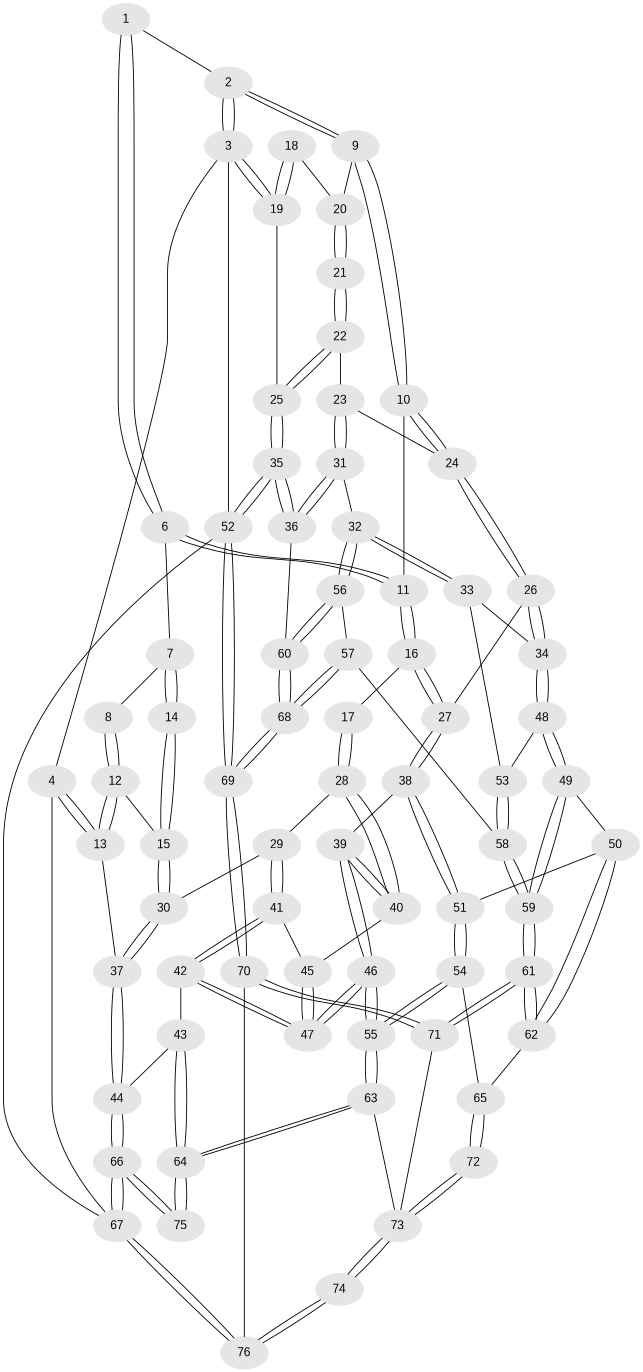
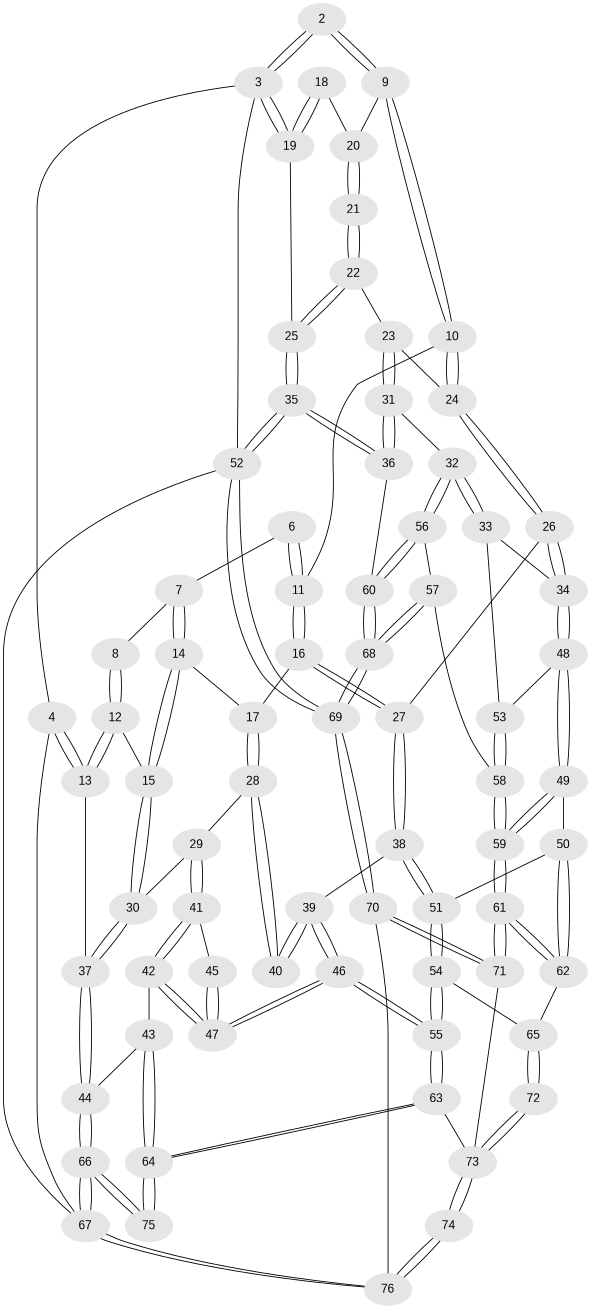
(126, 19) -> none
none -> (216, 686)
(352, 940) -> none
